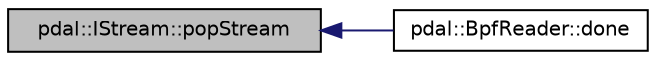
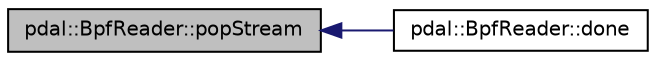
(164, 30) -> (164, 30)
